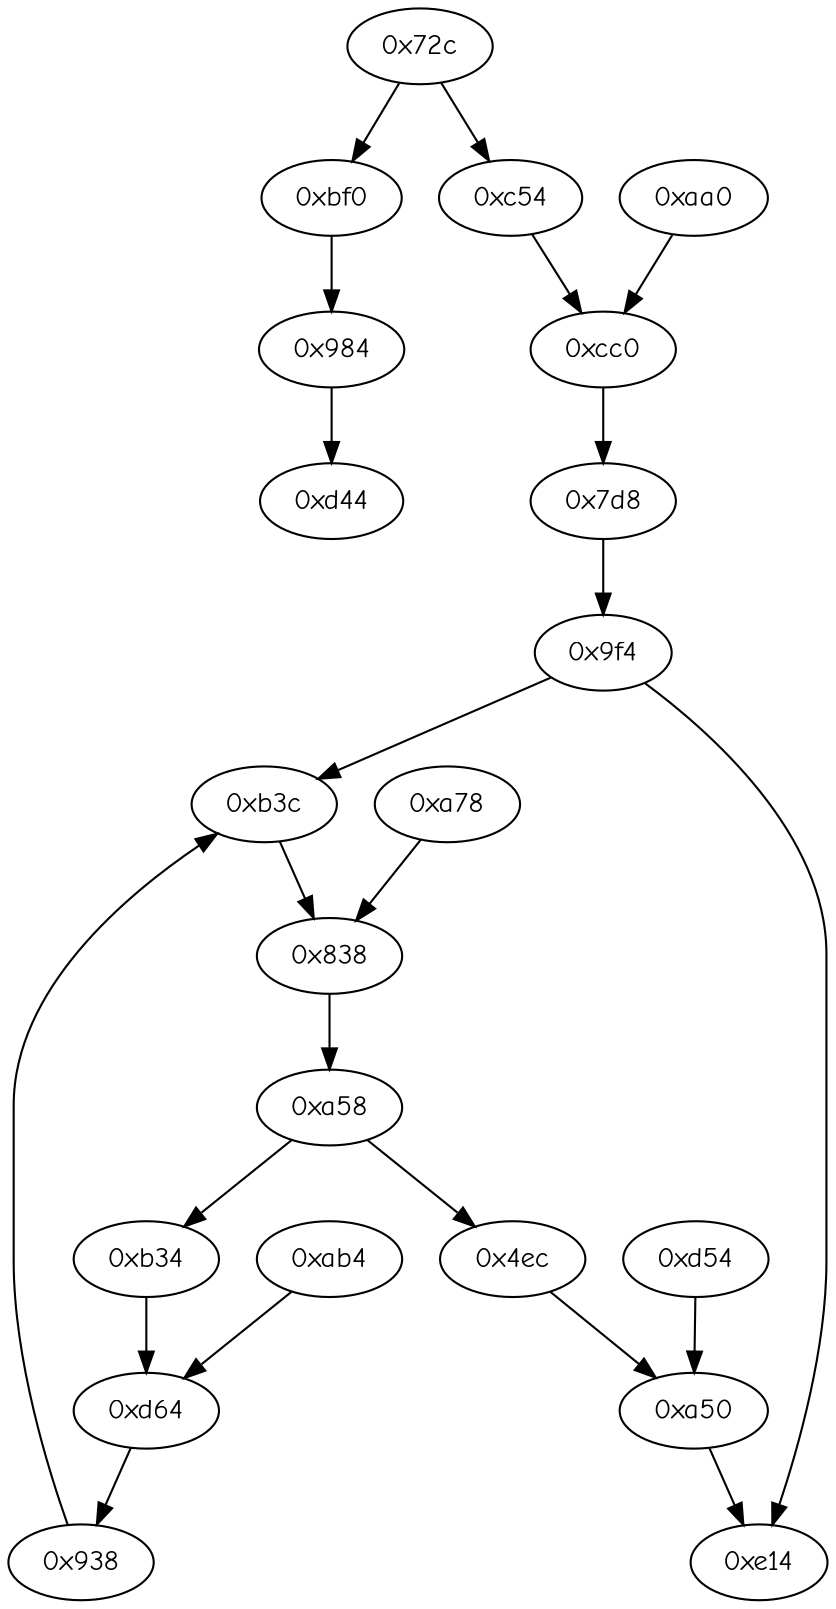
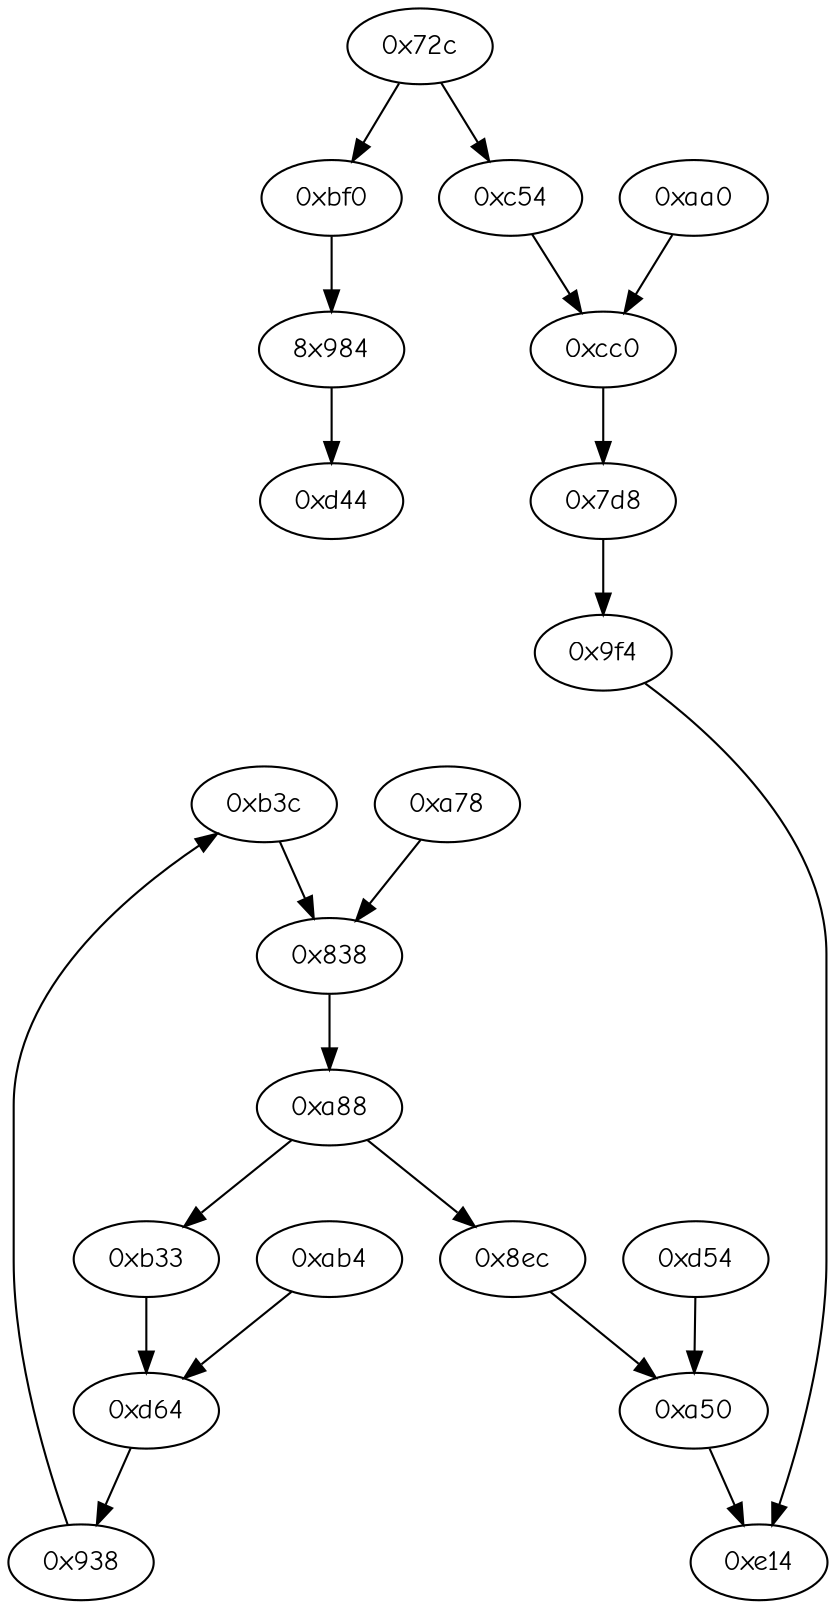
(332, 350) -> (332, 350)
(445, 724) -> none
(330, 1108) -> (330, 1108)
(146, 1259) -> (146, 1259)
(513, 1259) -> (513, 1259)
